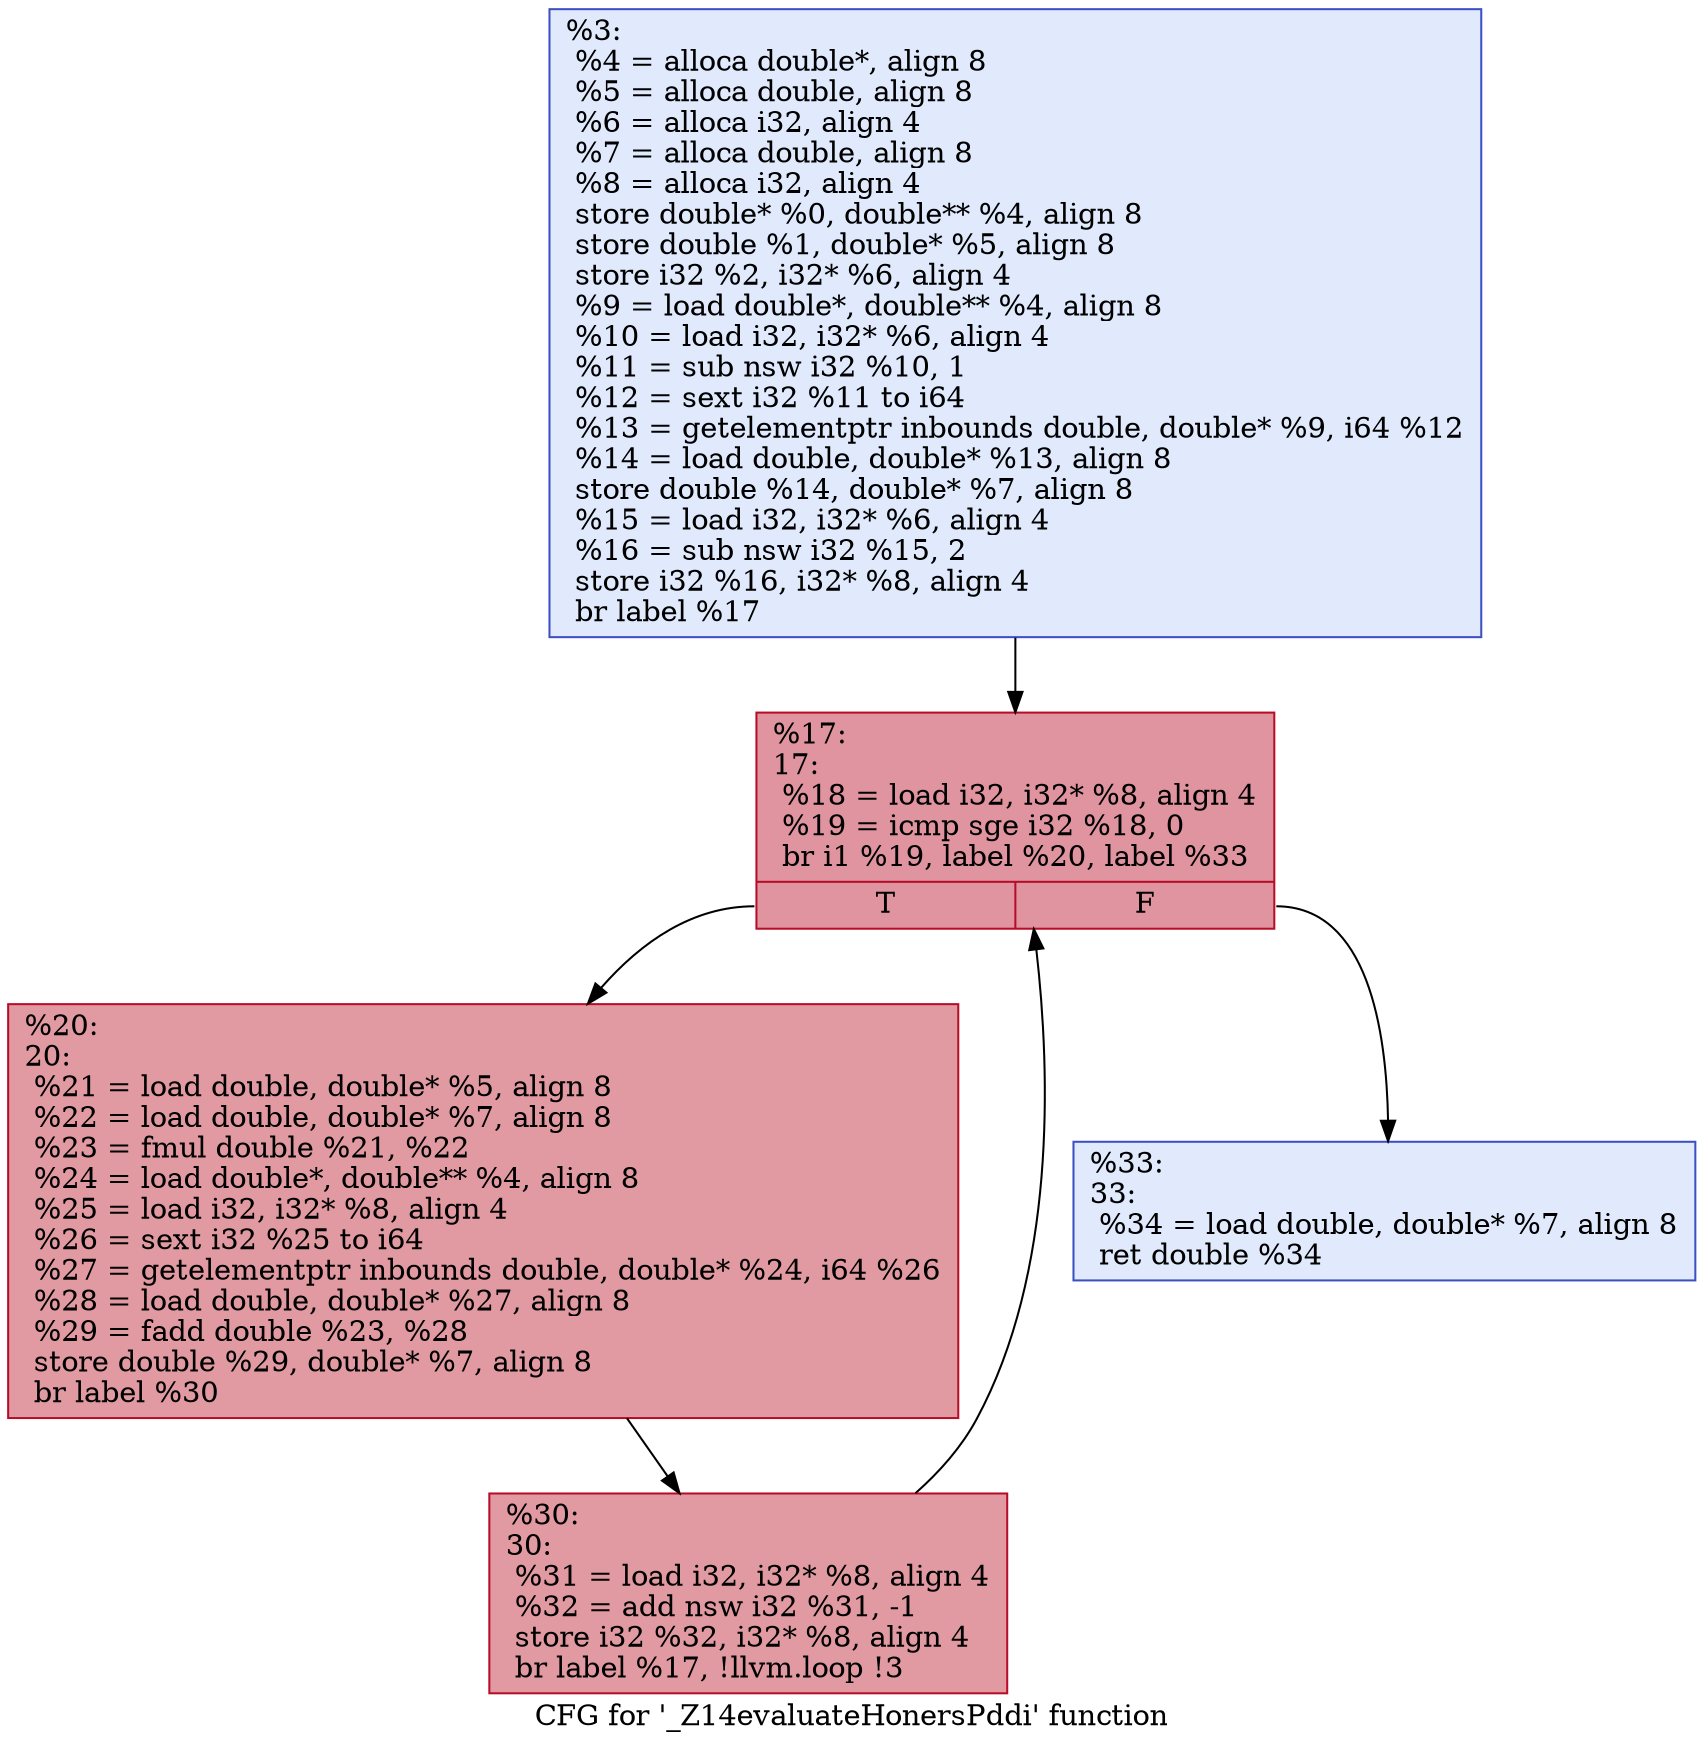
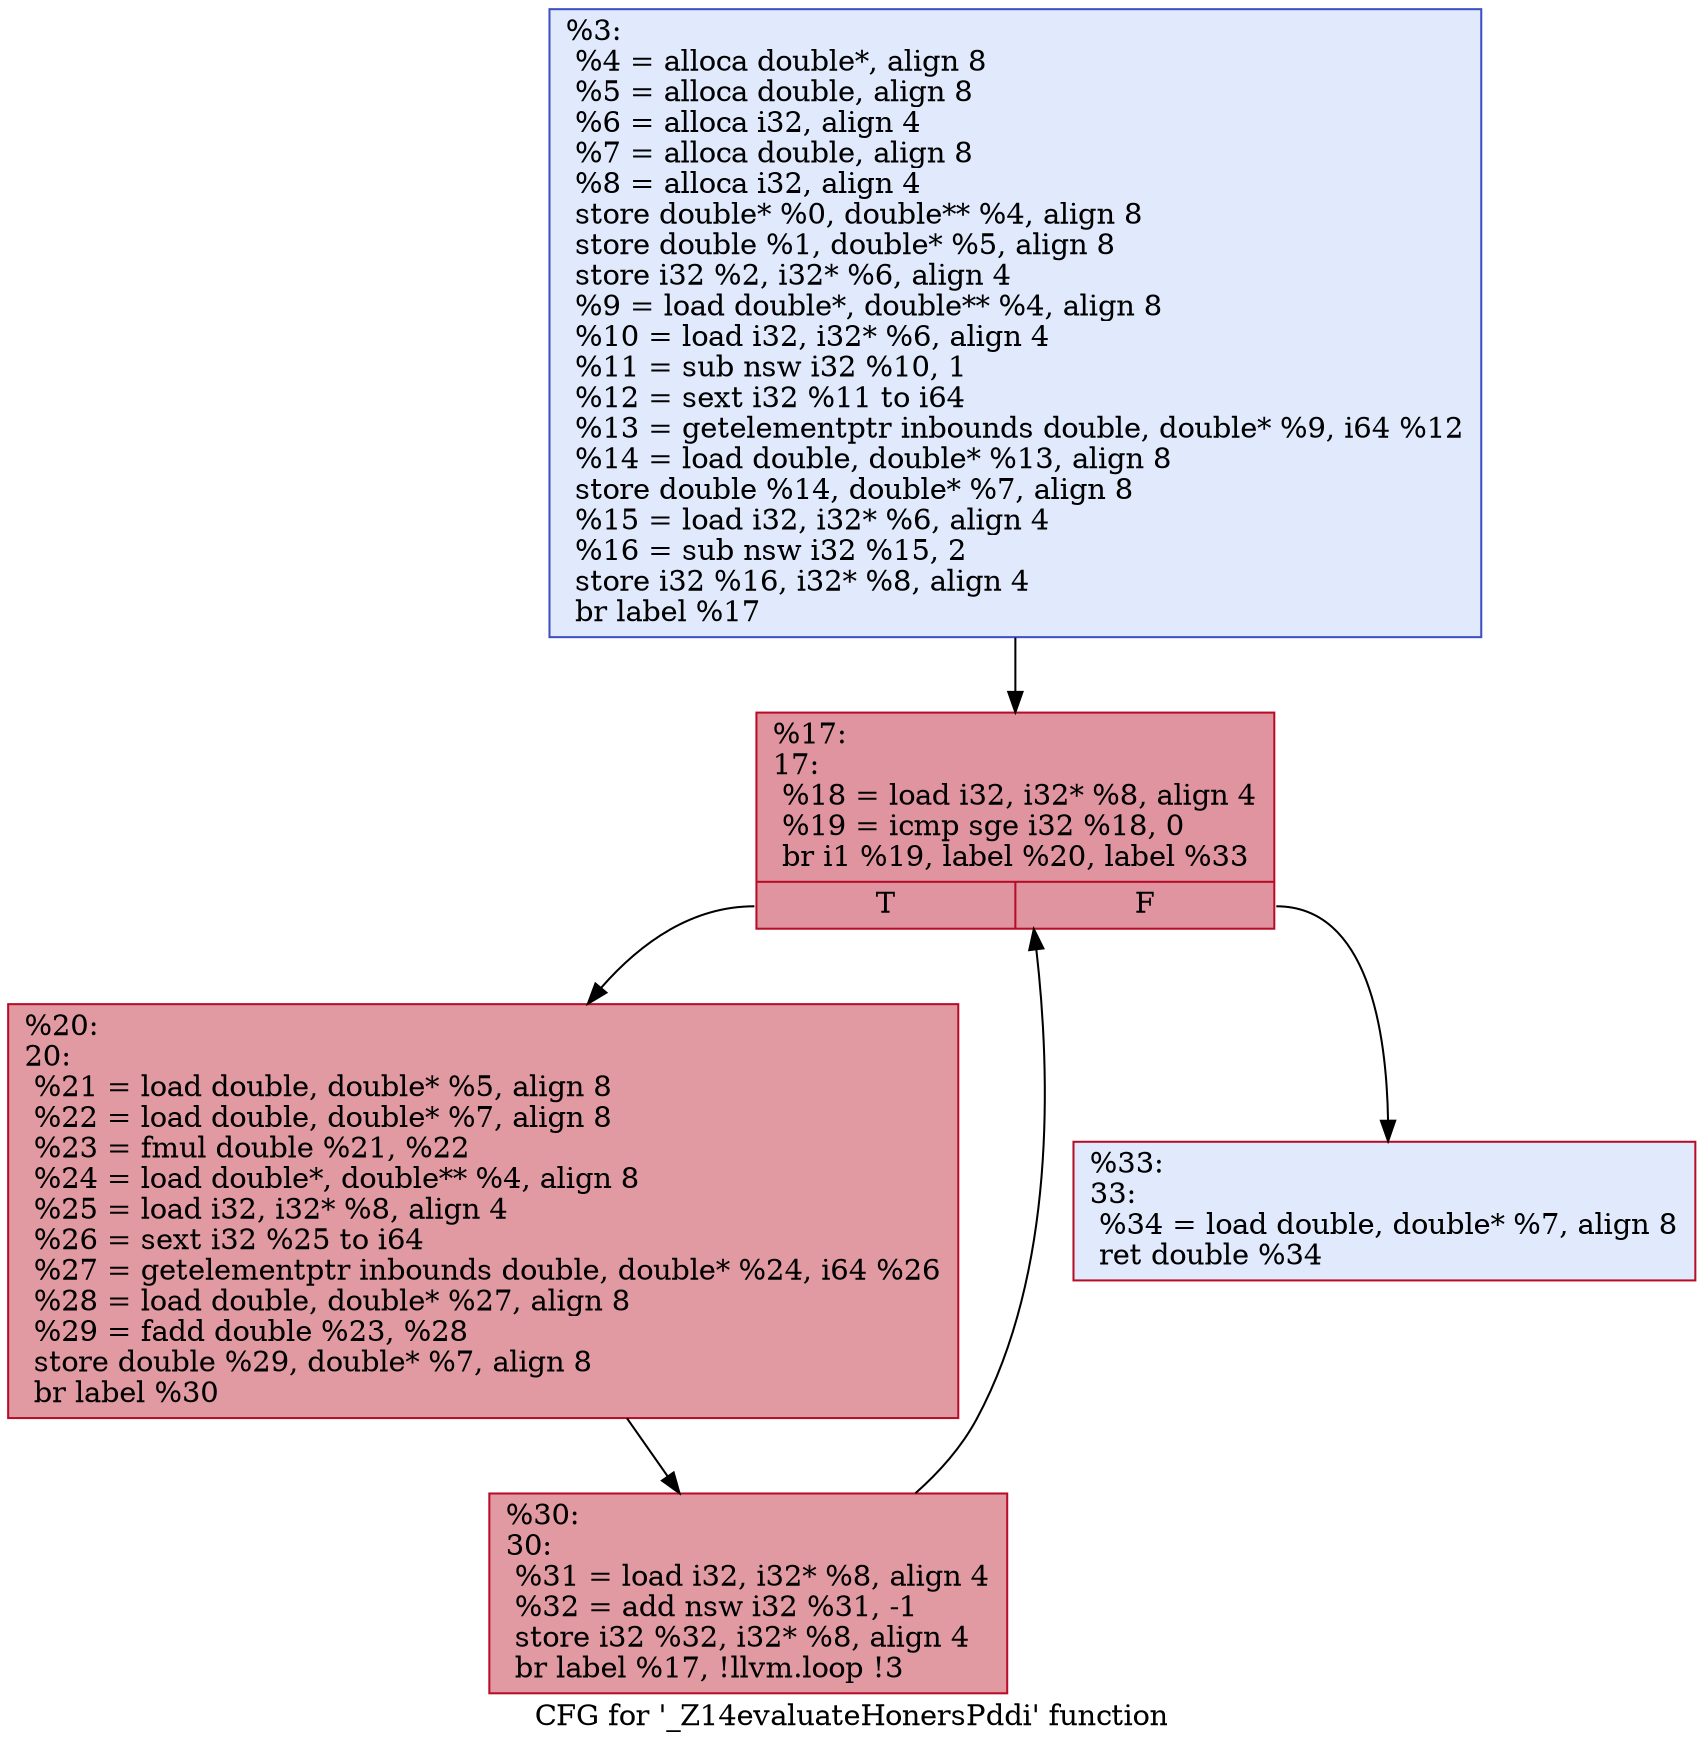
(1384, 1211) -> (1384, 1211)
